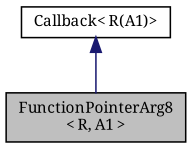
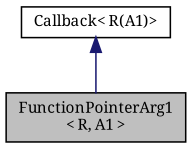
(96, 117) -> (96, 117)
